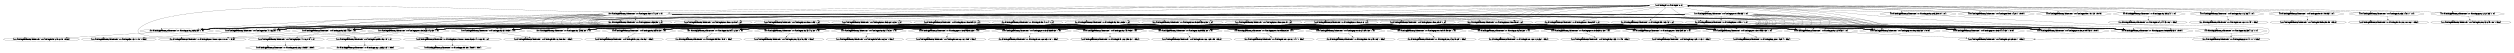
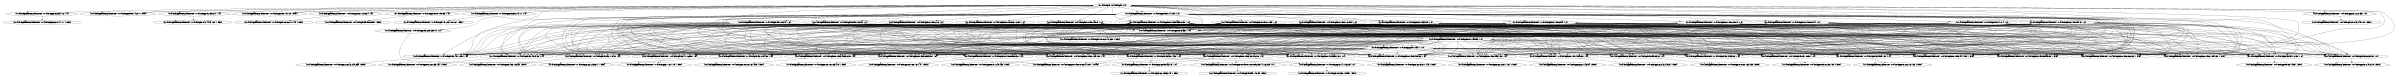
(1981, 24) -> (452, 7)
(1683, 28) -> (1308, 35)
